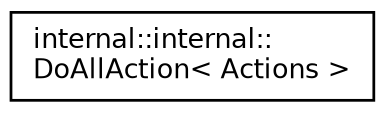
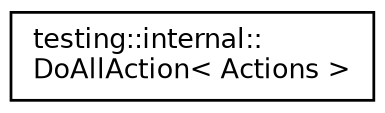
(192, 56) -> (192, 56)
